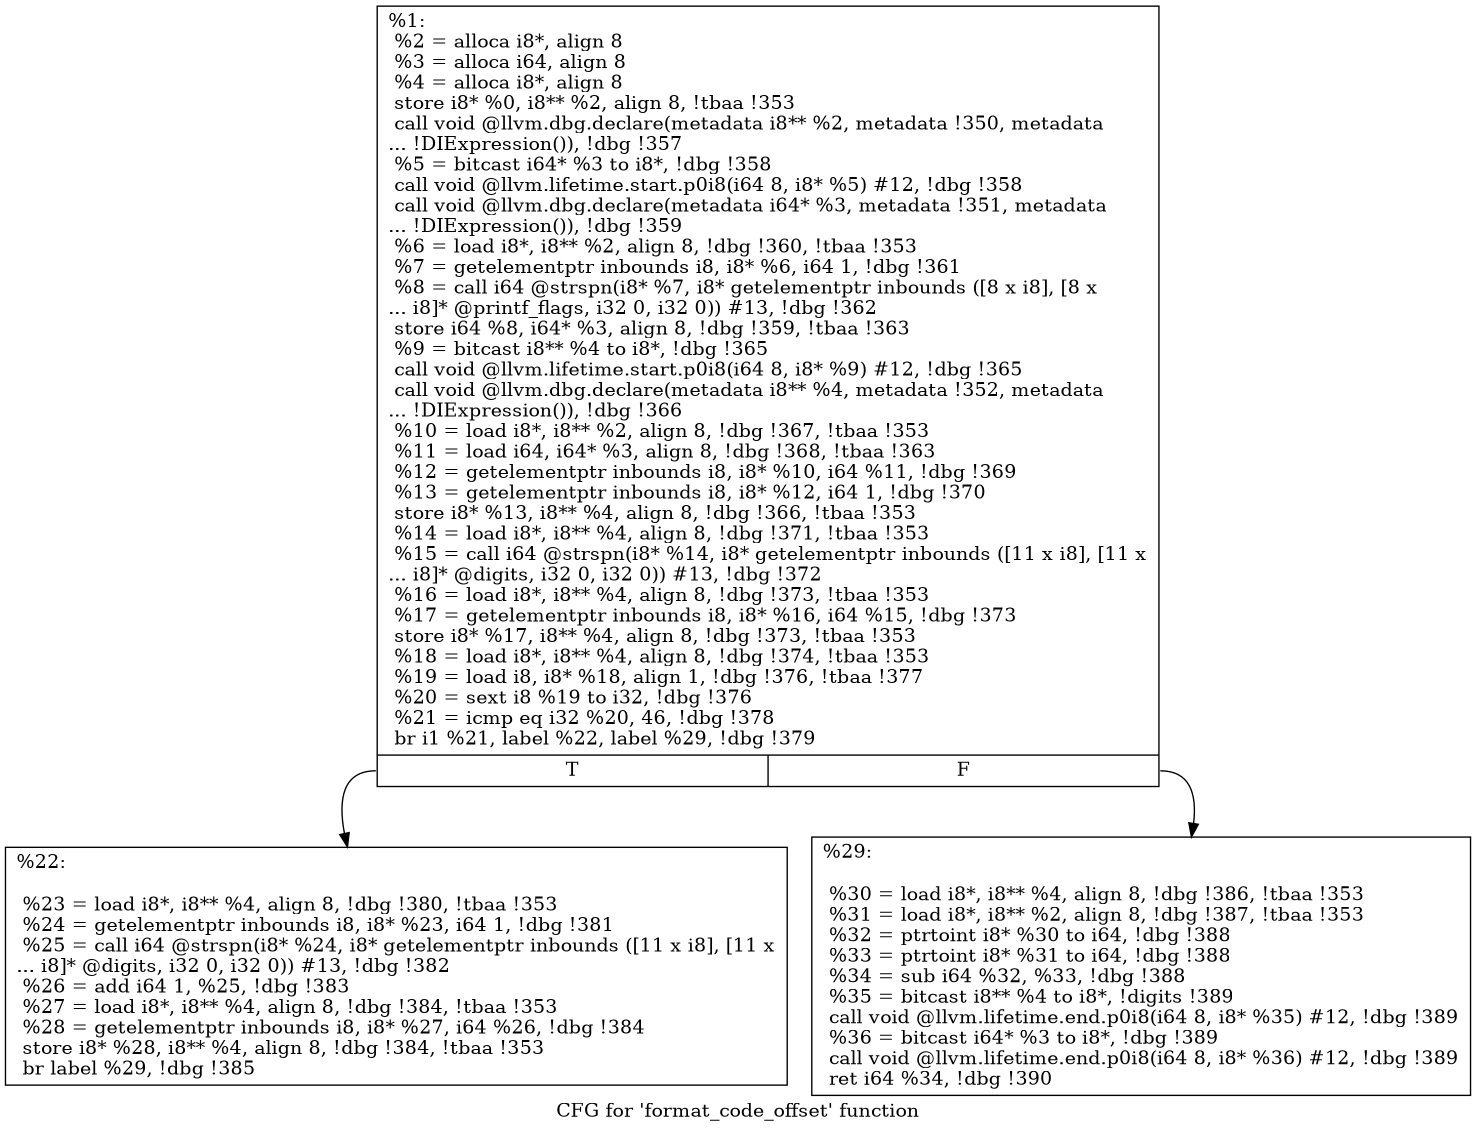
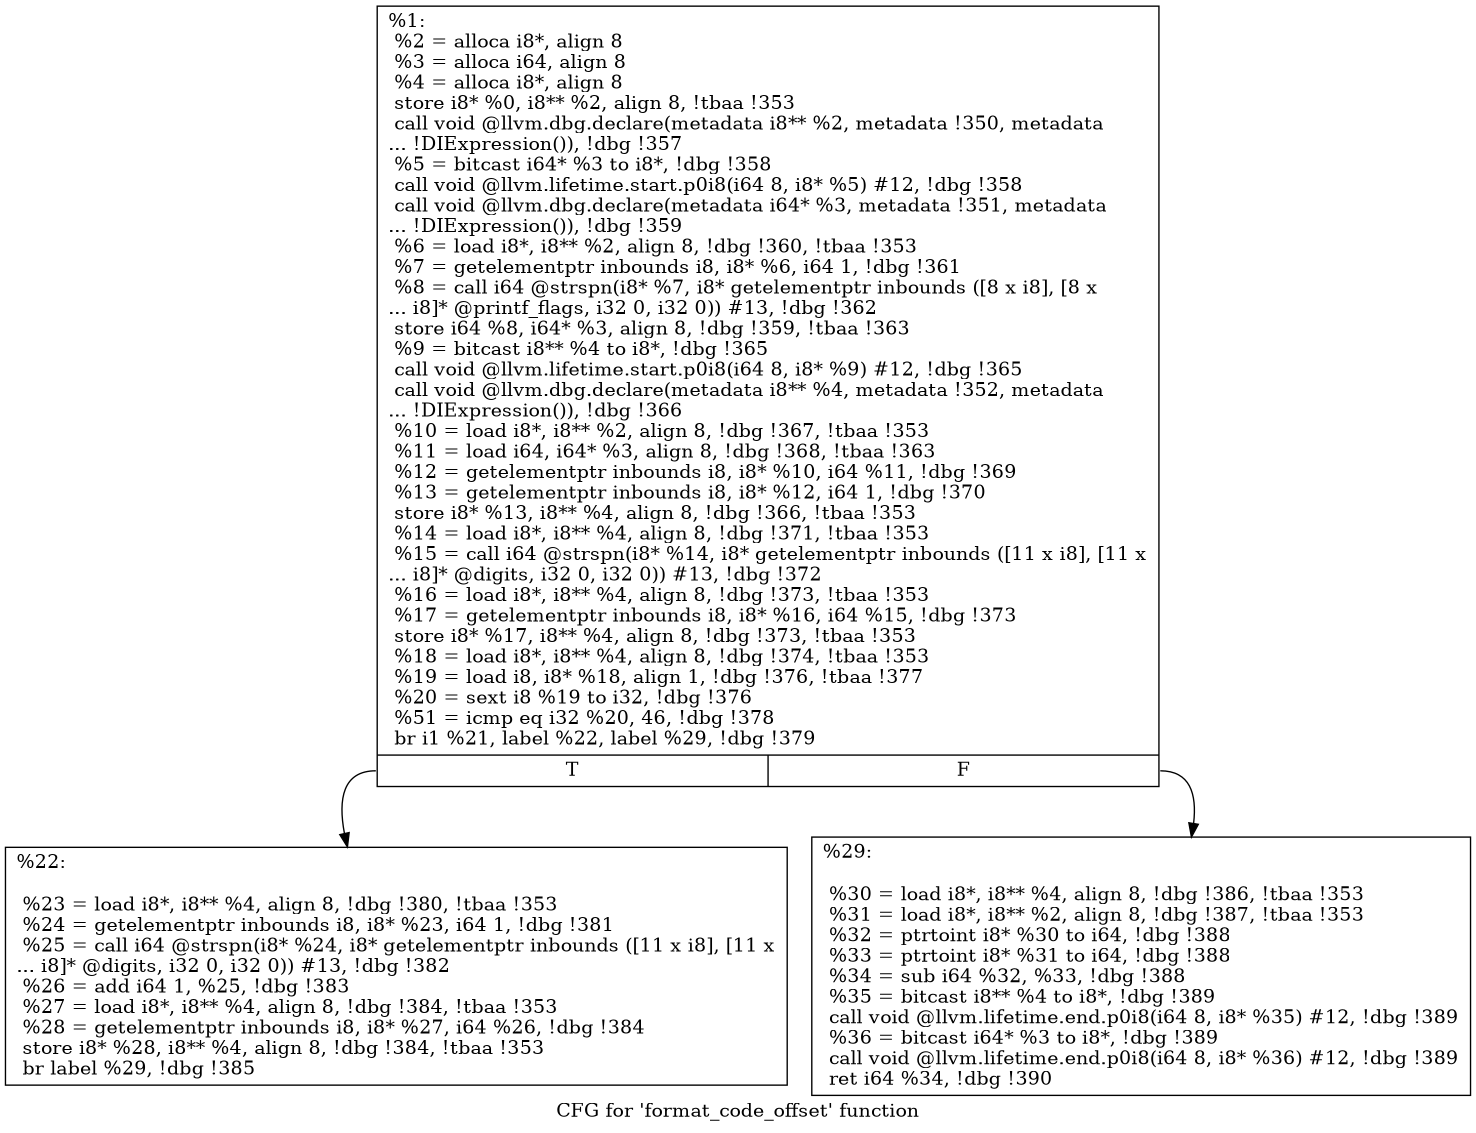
(582, 718) -> (582, 718)
(1028, 997) -> (1020, 997)
